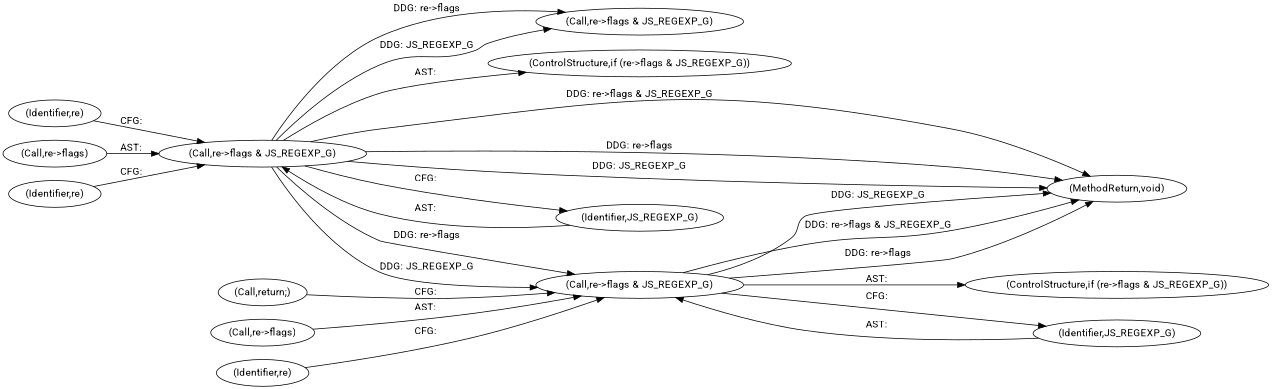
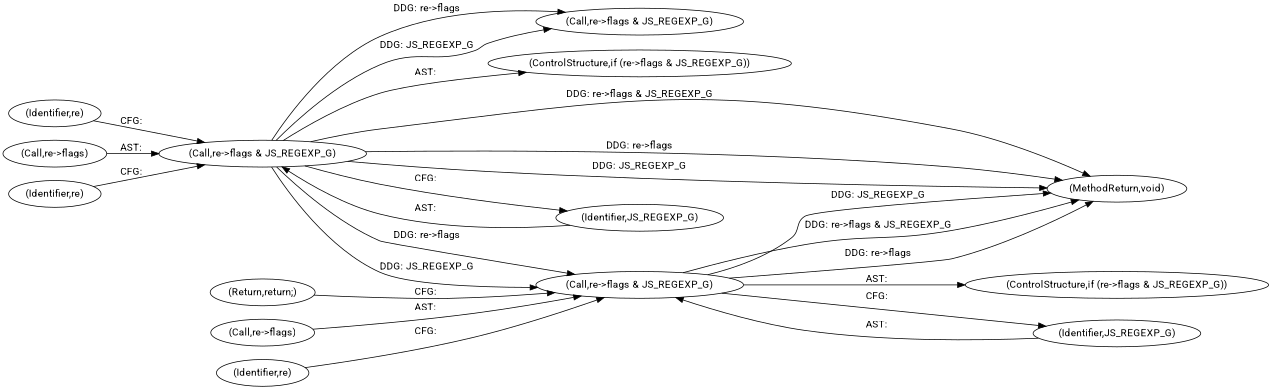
(263, 292) -> (263, 292)
